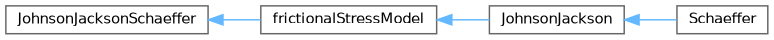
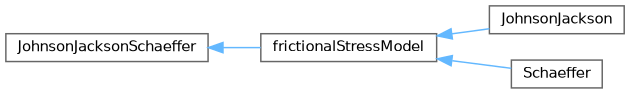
(658, 20) -> (482, 65)
